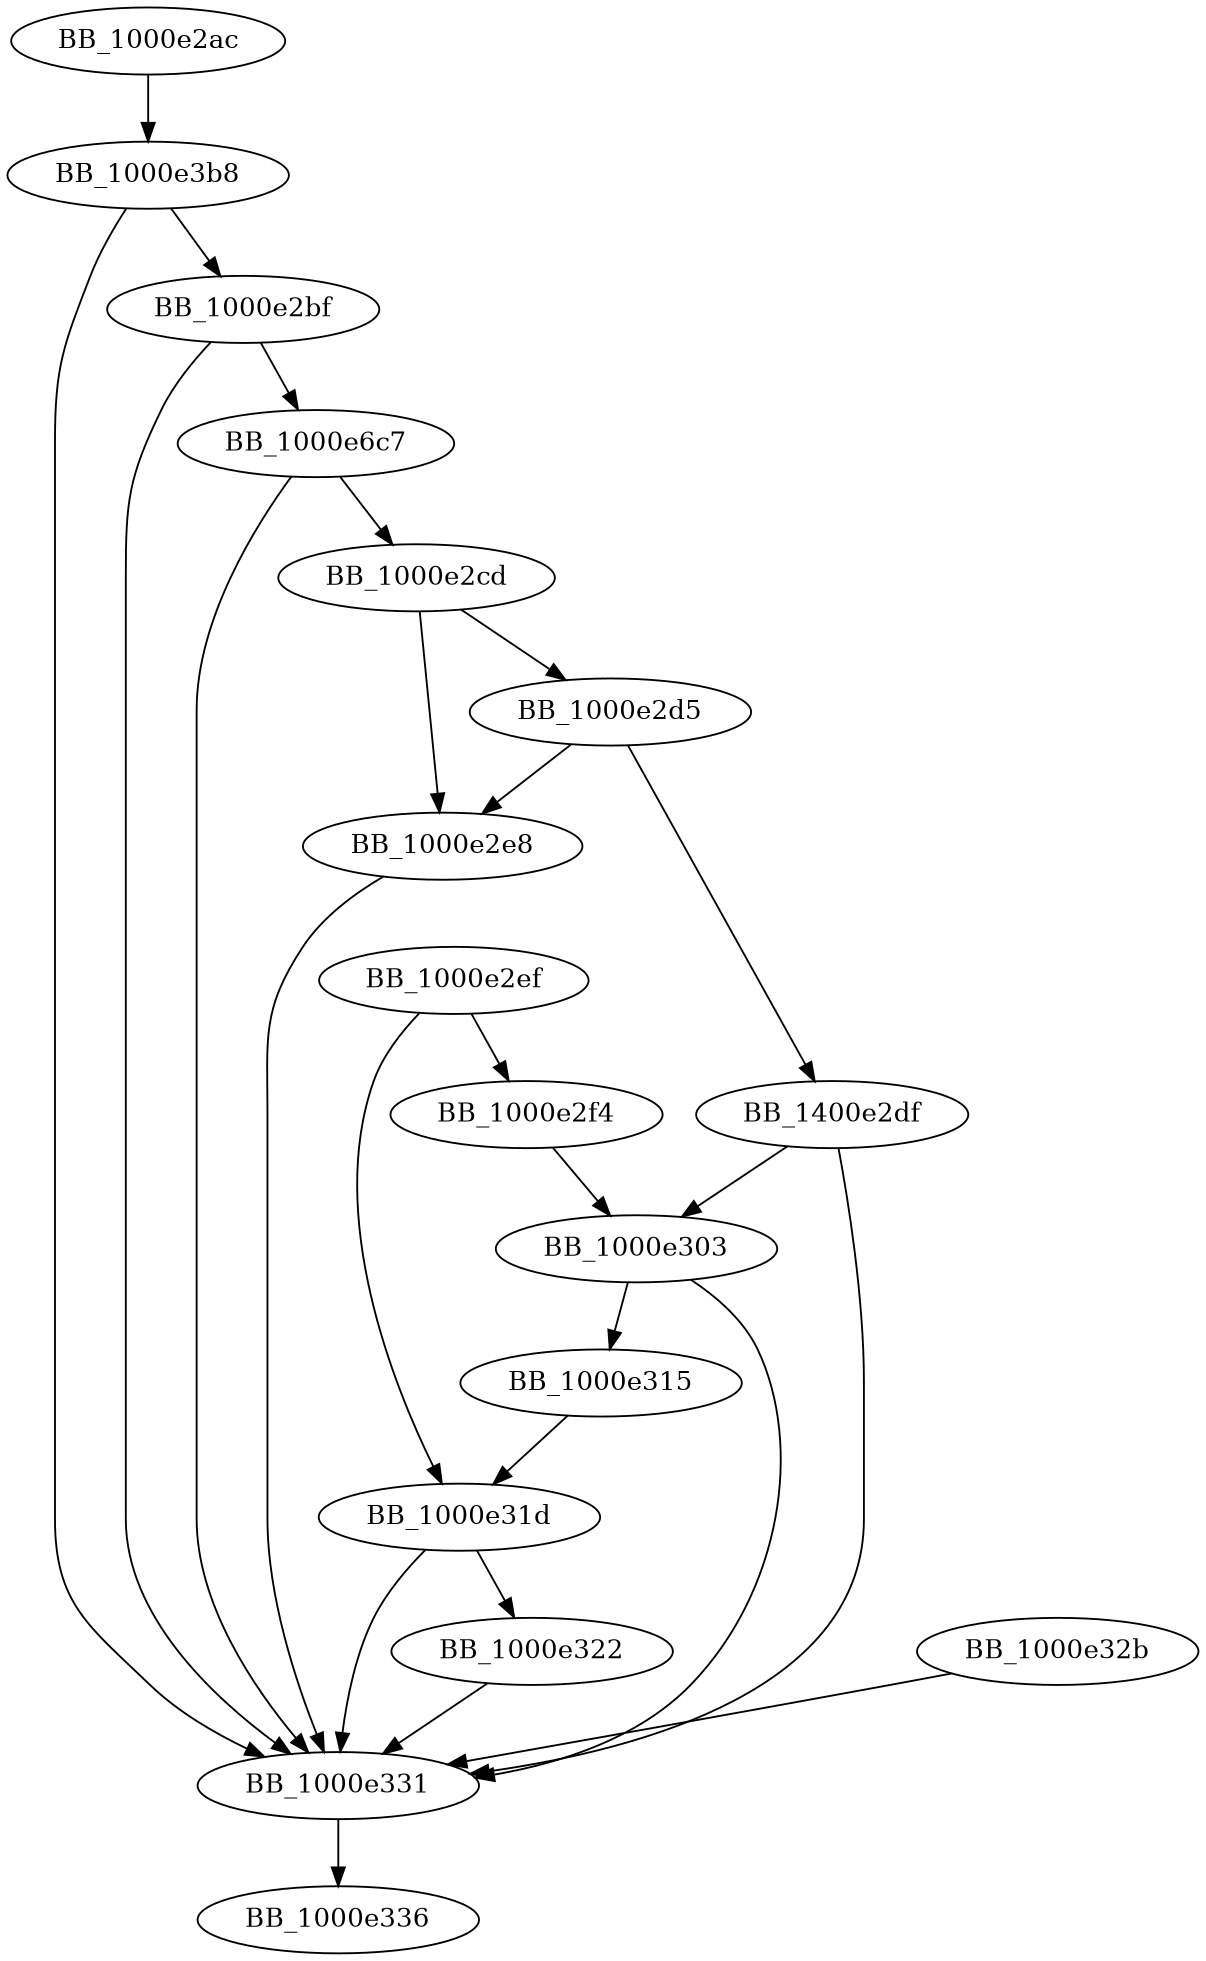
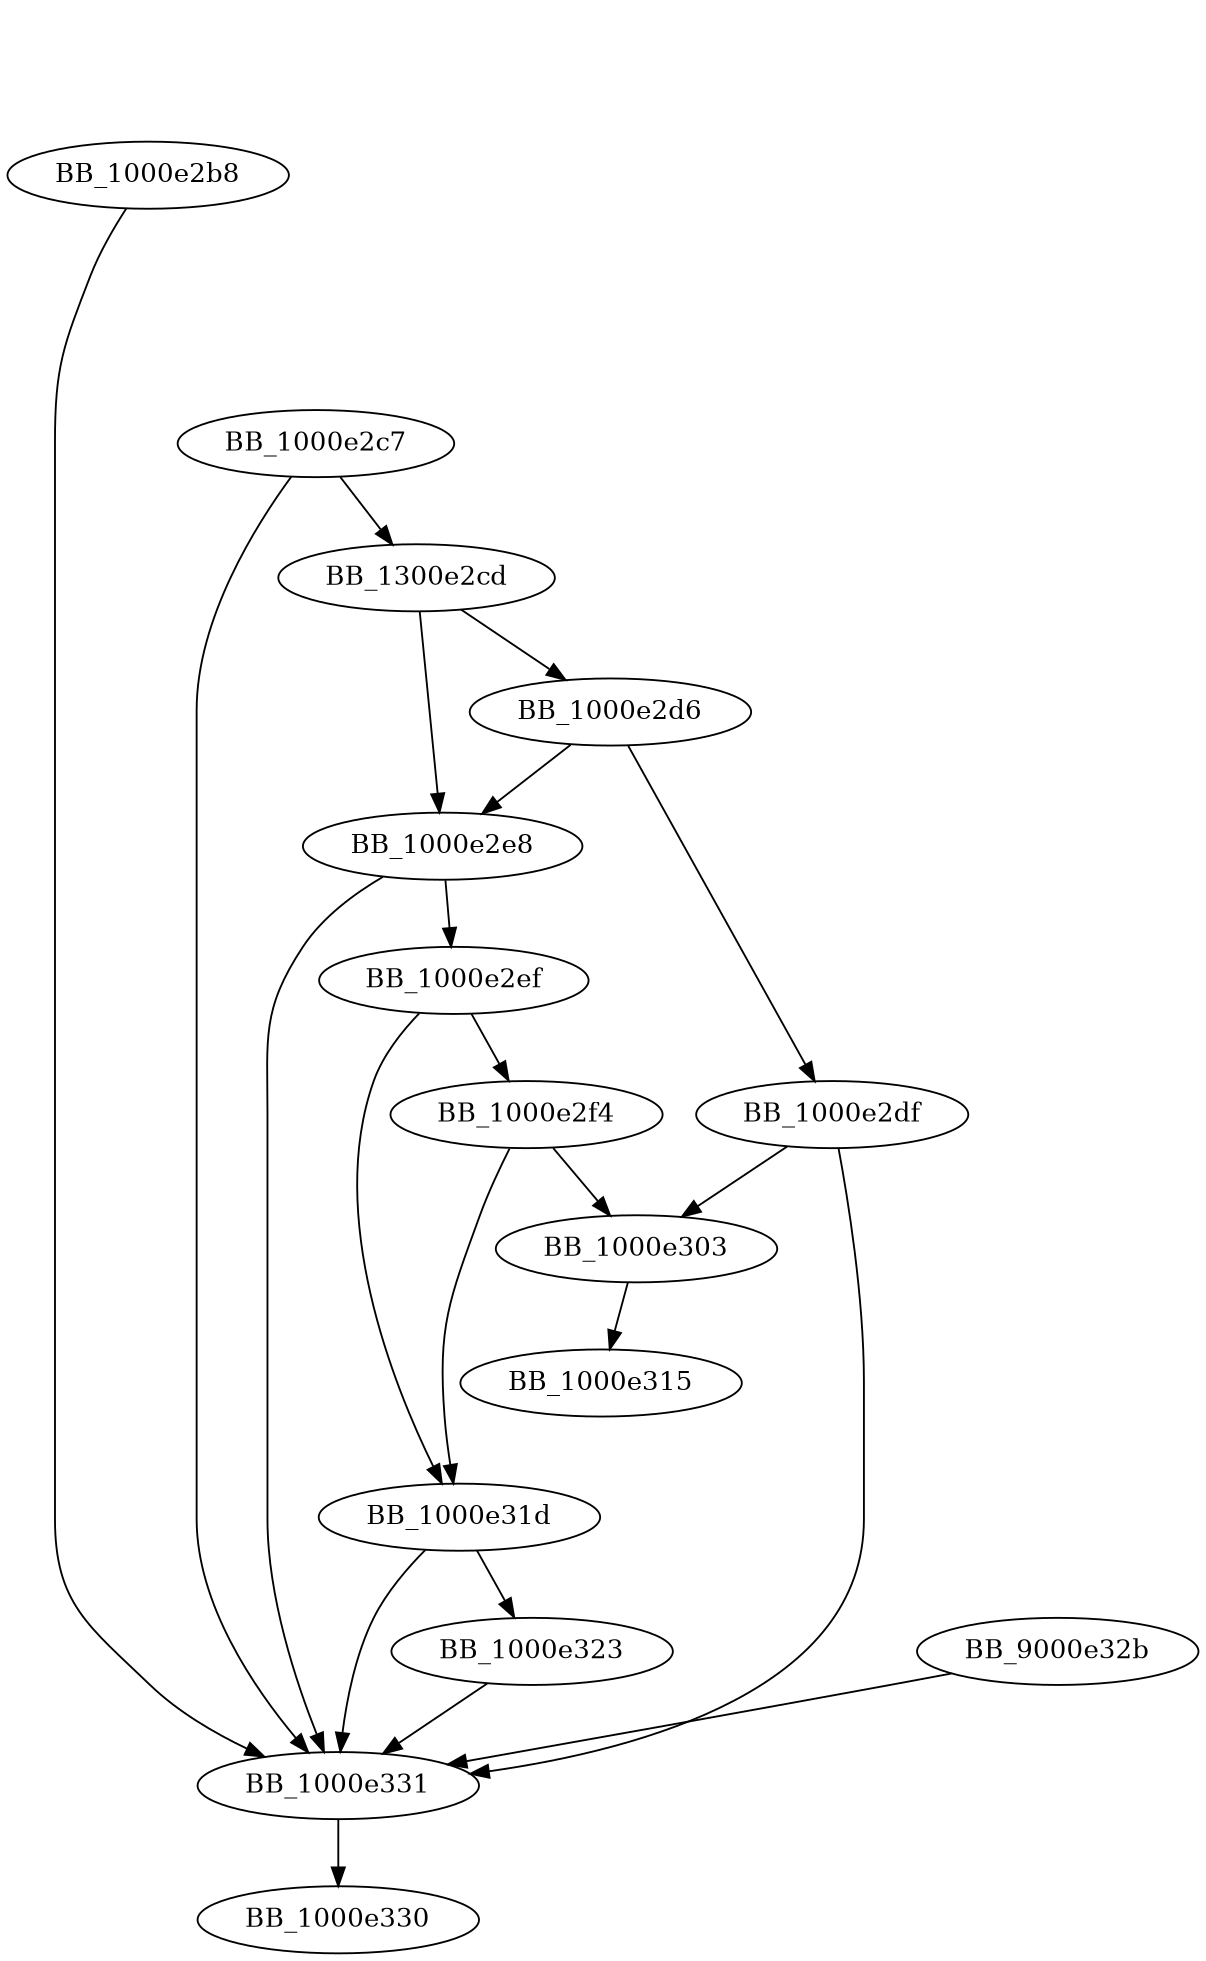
(148, 41) -> none
(148, 175) -> (148, 175)
(243, 309) -> none
(316, 444) -> (316, 444)
(417, 578) -> (417, 578)
(610, 712) -> (610, 712)
none -> (447, 904)
(832, 1115) -> (832, 1115)
(537, 1444) -> (451, 1302)
(755, 1584) -> none
(532, 1651) -> (532, 1651)
(1058, 1651) -> (1058, 1651)
(338, 1920) -> (338, 1920)
